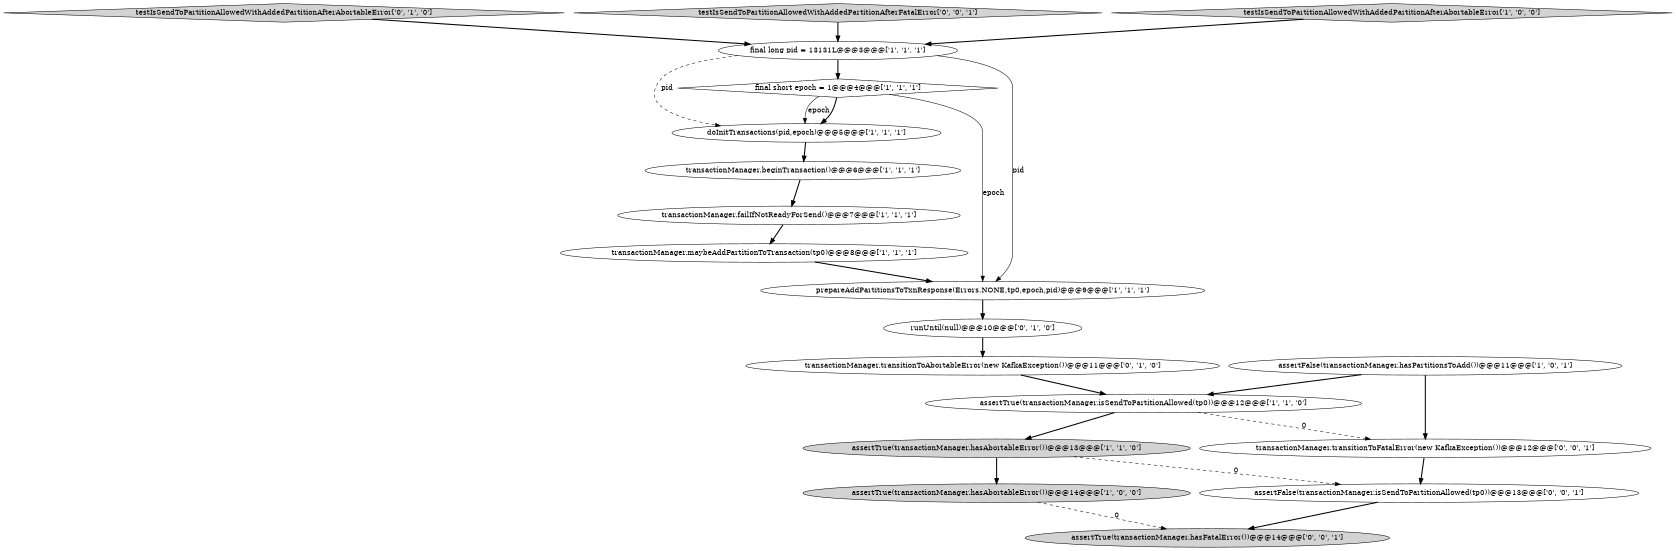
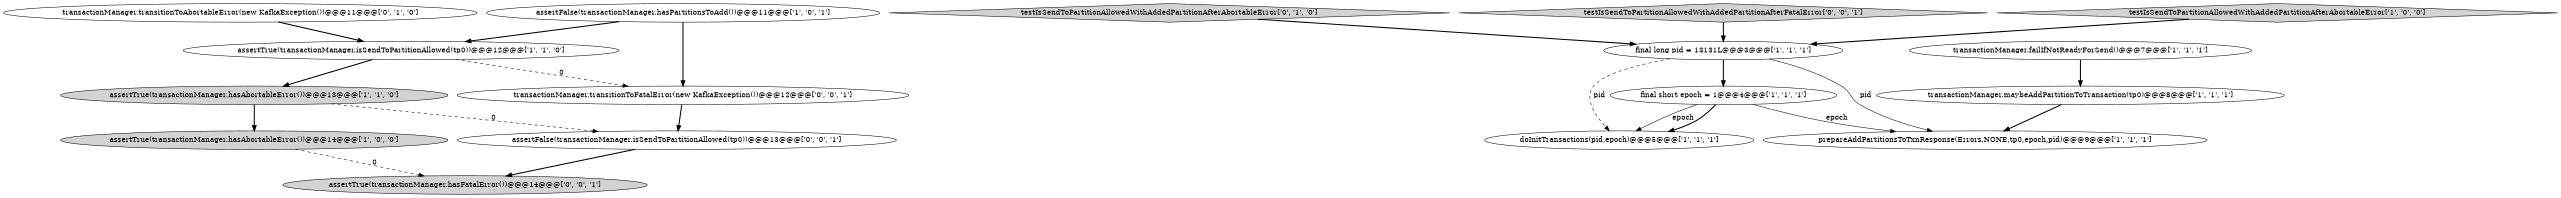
(838, 88) -> (1723, 95)
(803, 171) -> none
(983, 328) -> none
